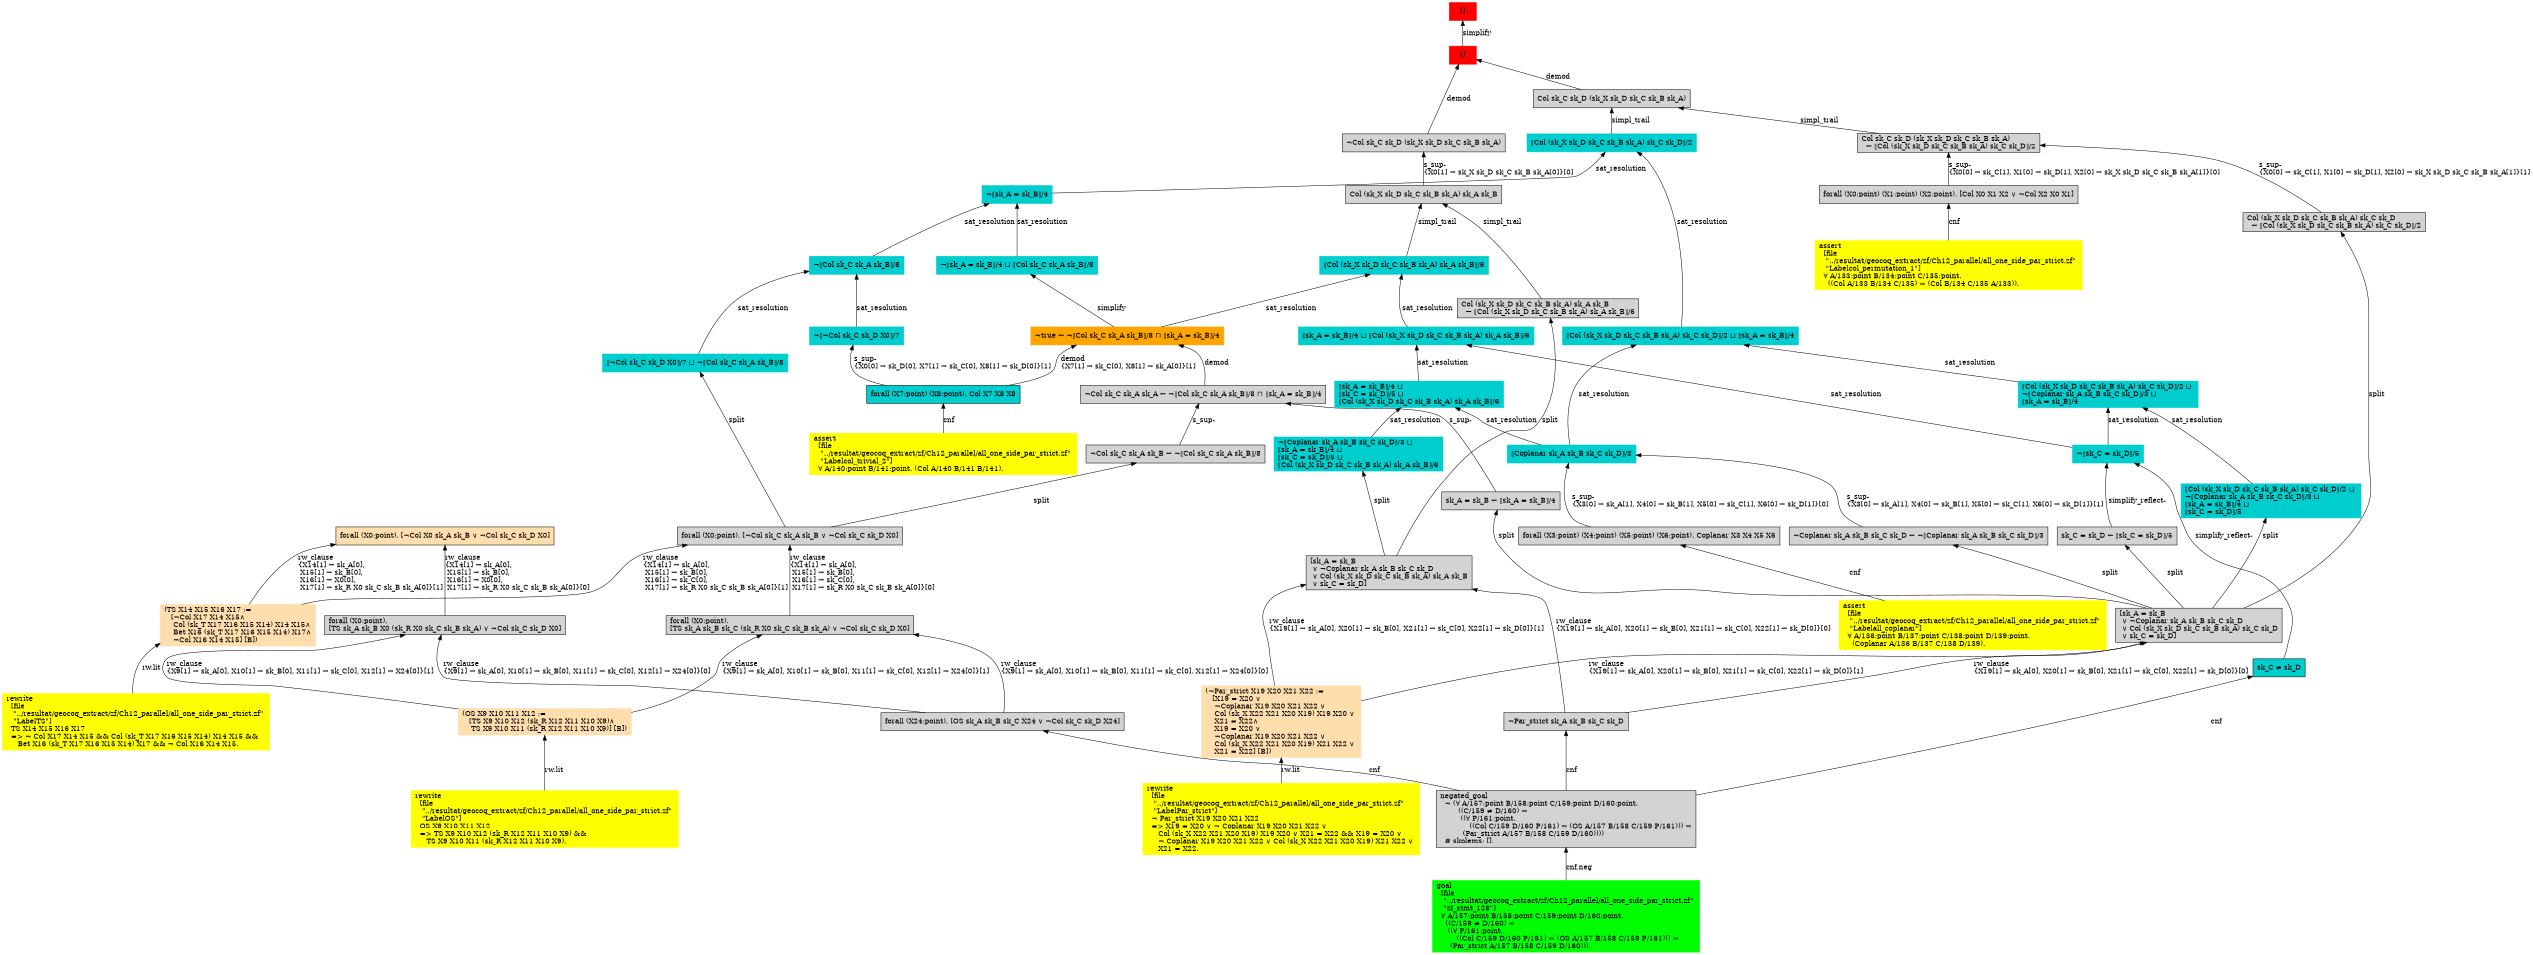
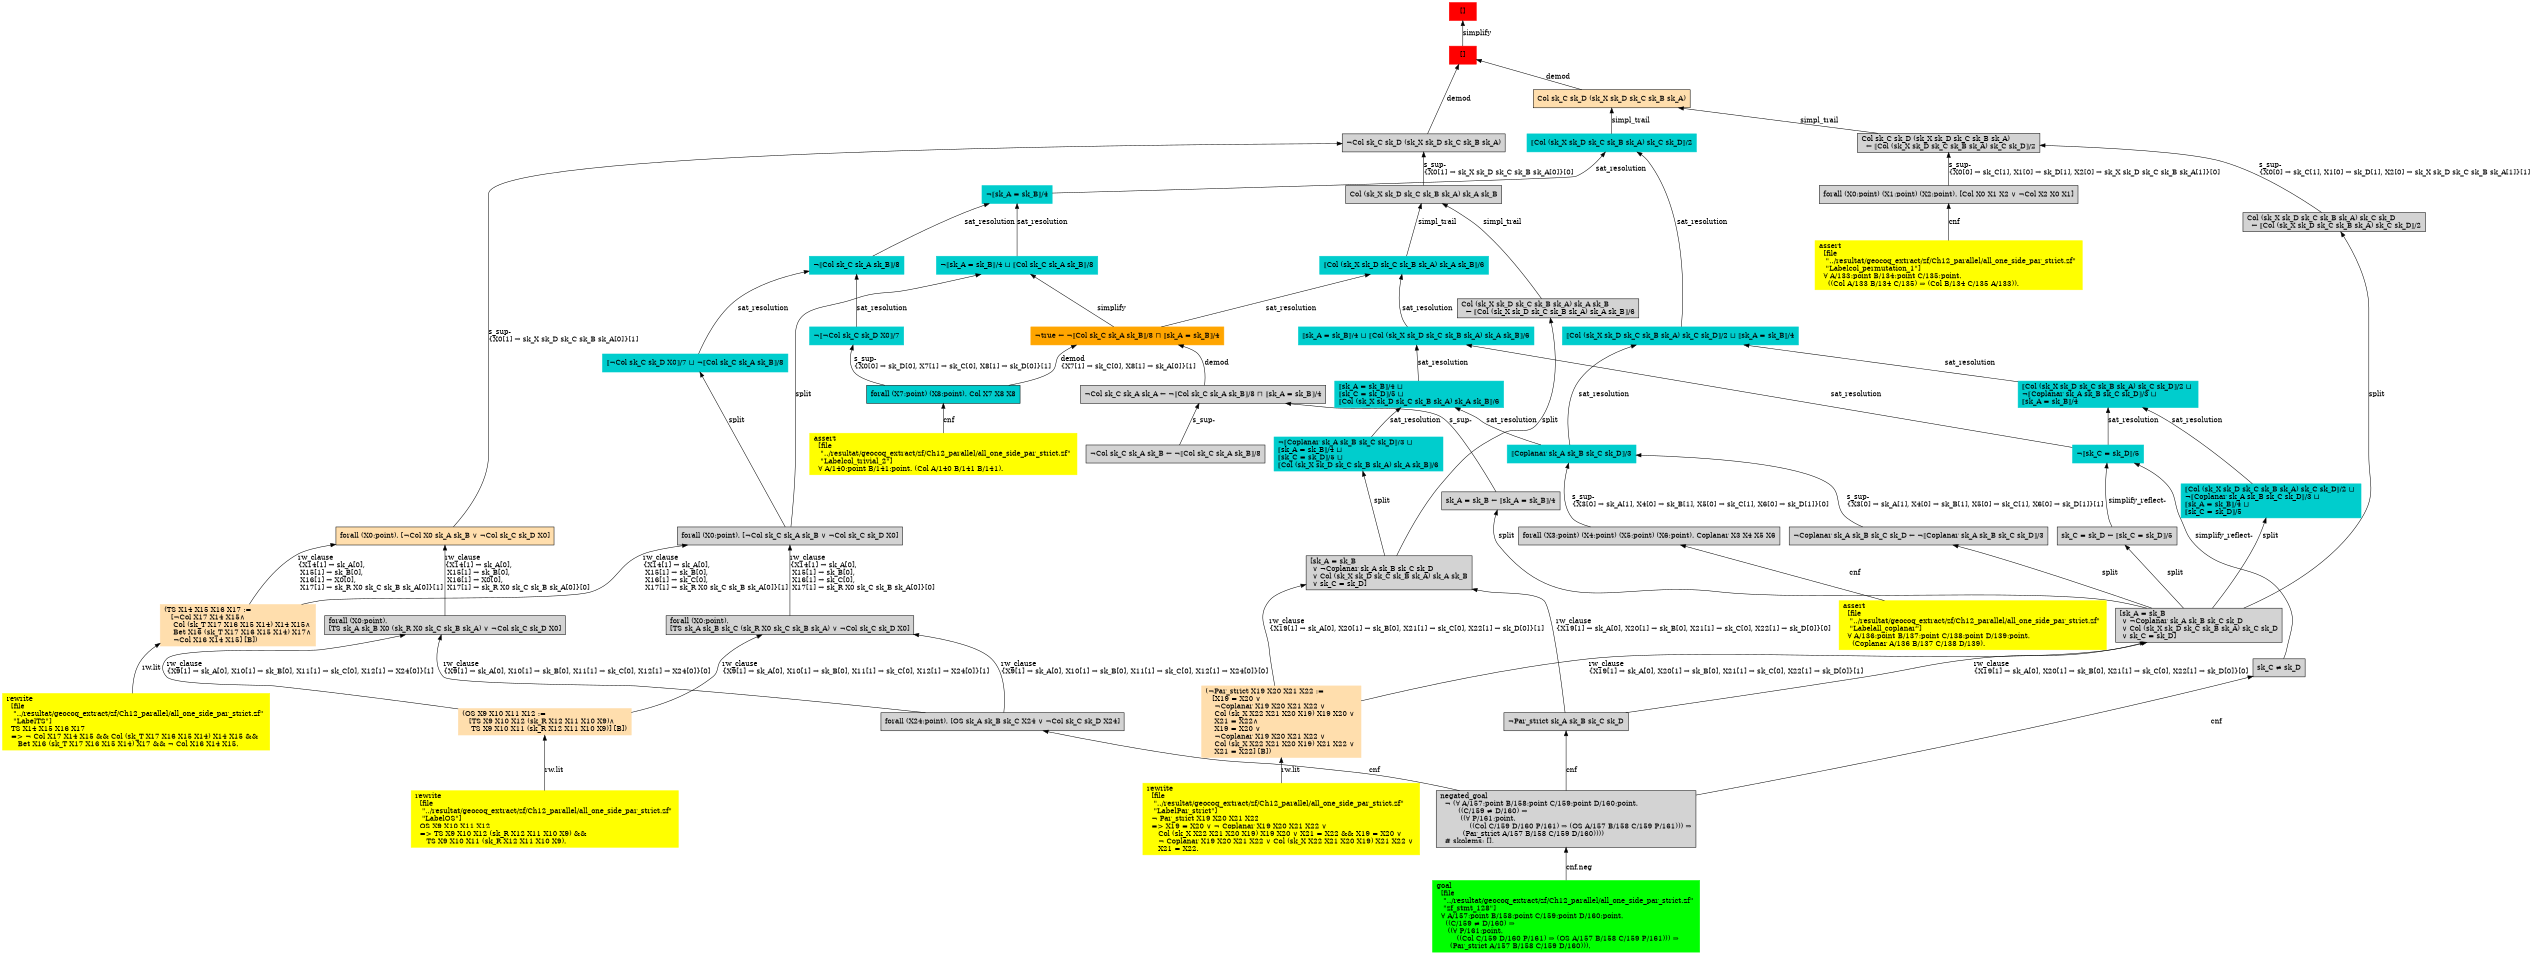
(1612, 99) -> (1612, 99)
none -> (739, 158)
(981, 496) -> (796, 331)
(2279, 668) -> (2279, 668)
